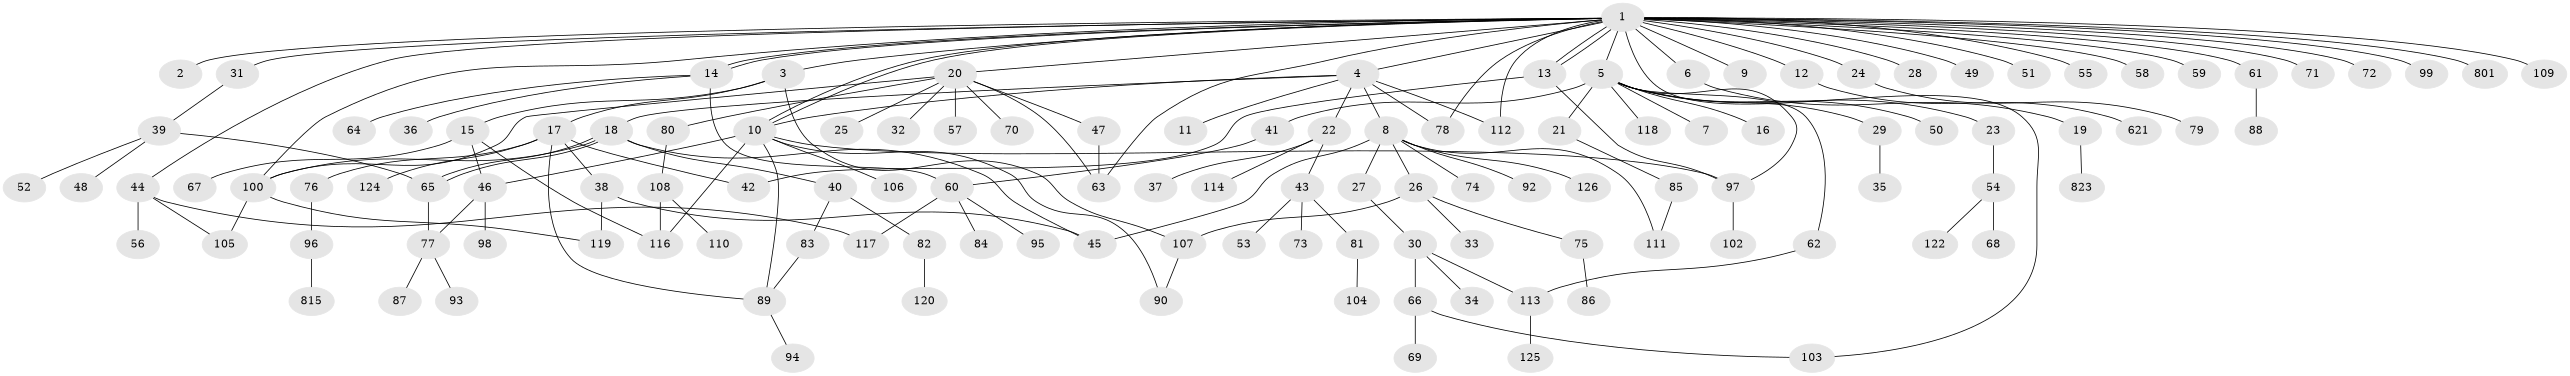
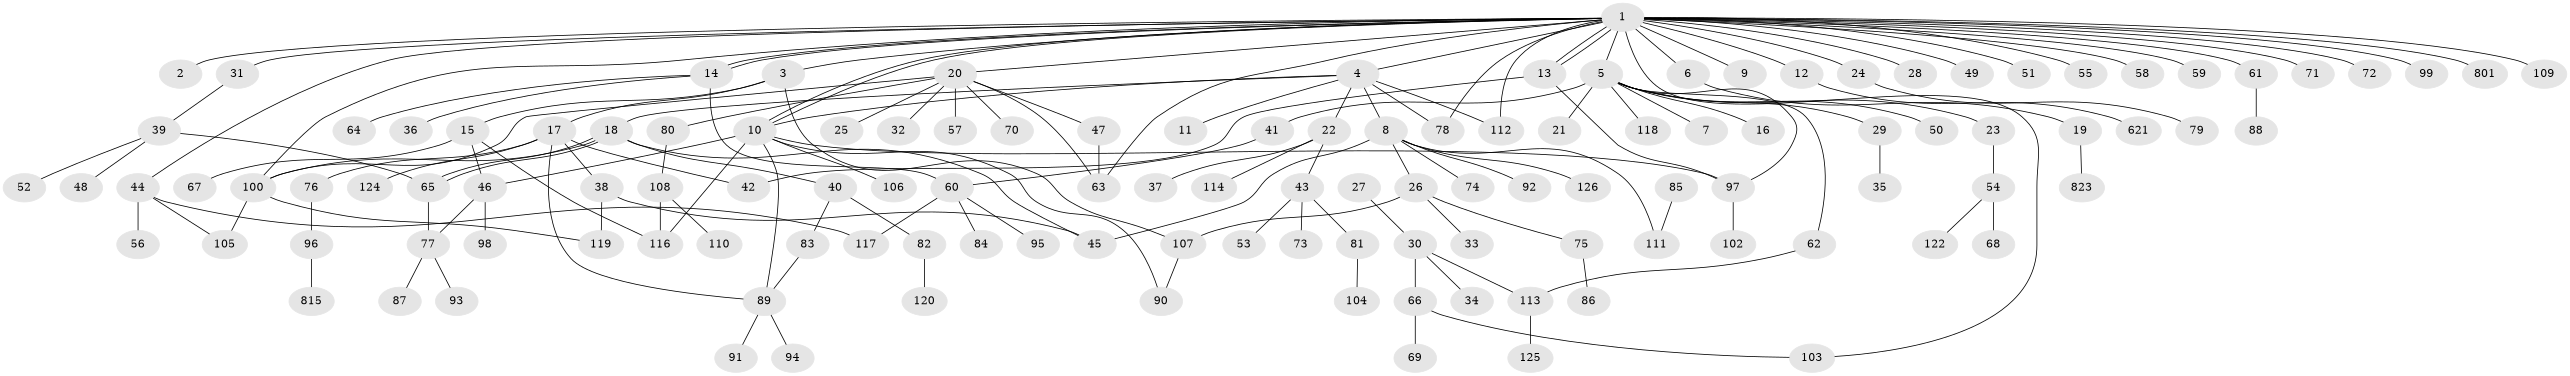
(1608, 154) -> none
(1373, 159) -> none
none -> (736, 358)
